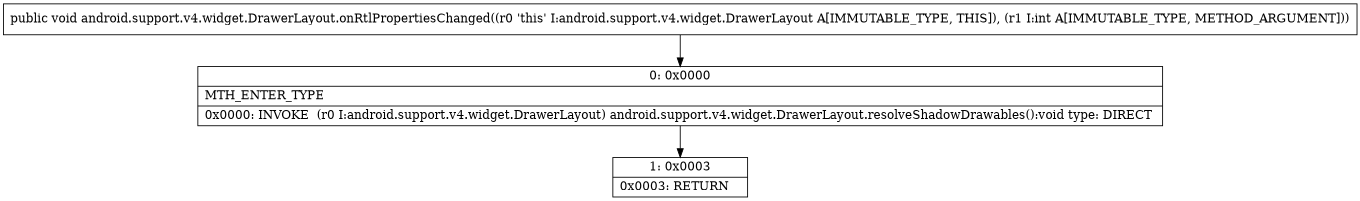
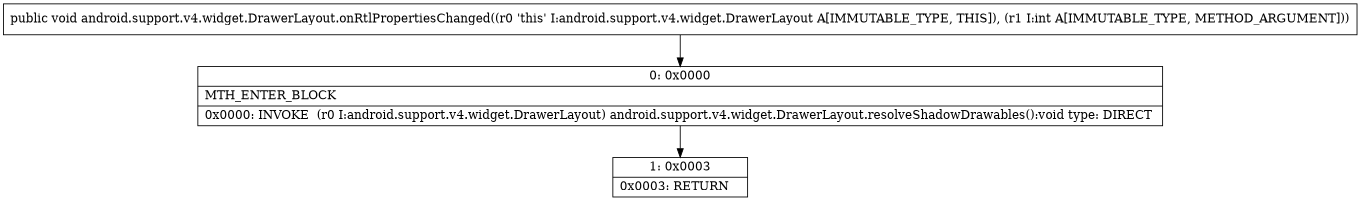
(265, 96) -> (271, 96)
